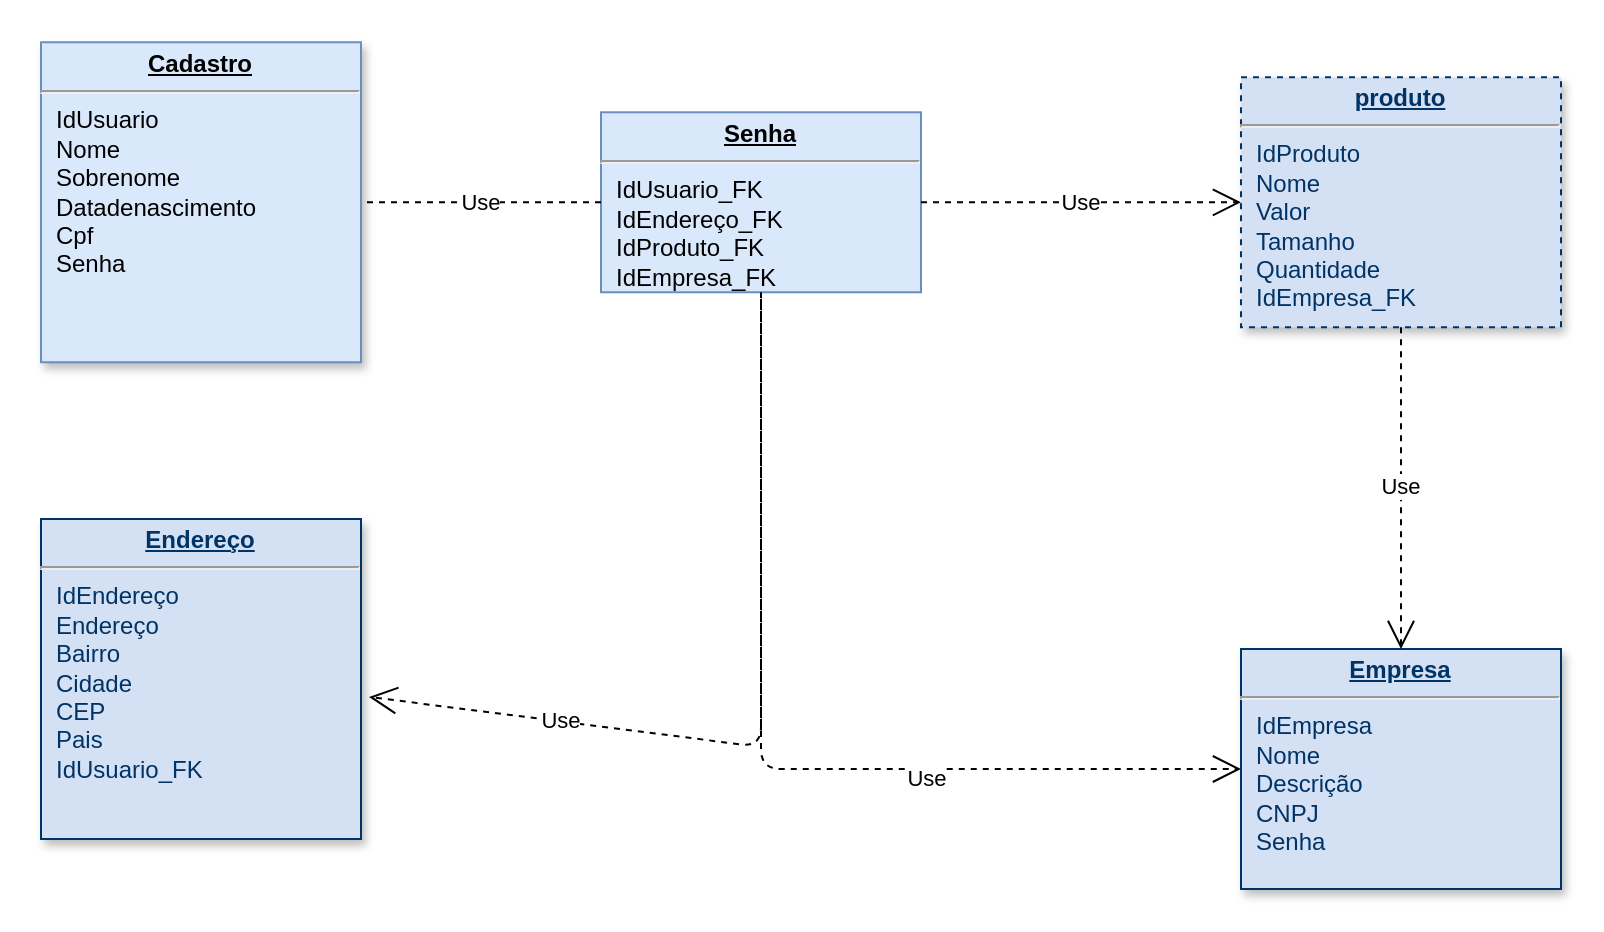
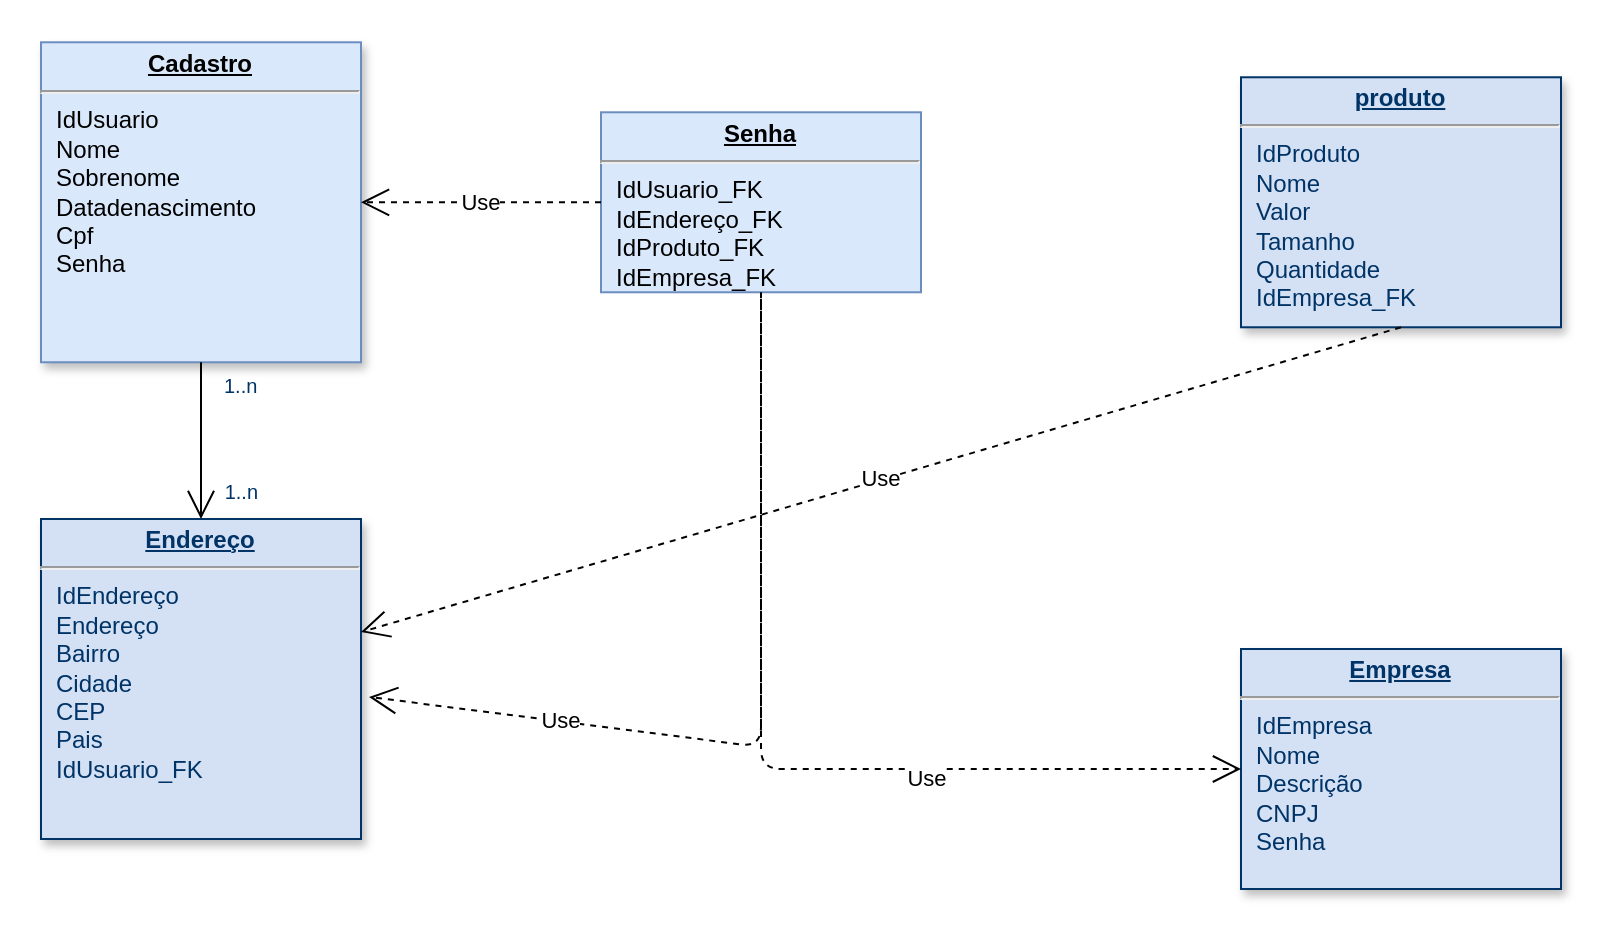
(366, 202) -> (368, 202)
(1078, 202) -> none
(1401, 202) -> (1401, 202)
none -> (201, 438)
(1401, 485) -> (1083, 420)
